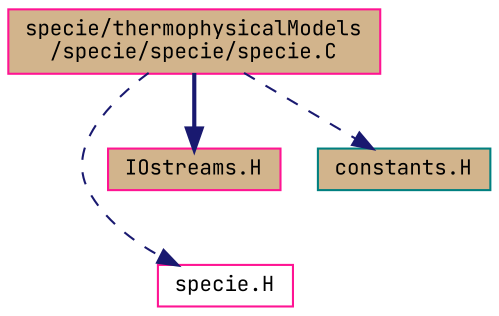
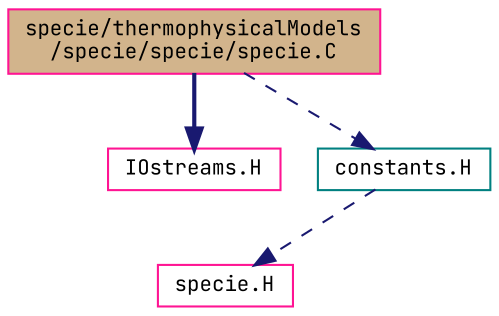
(83, 169) -> (324, 222)
(194, 169) -> (194, 169)
(404, 169) -> (404, 169)
